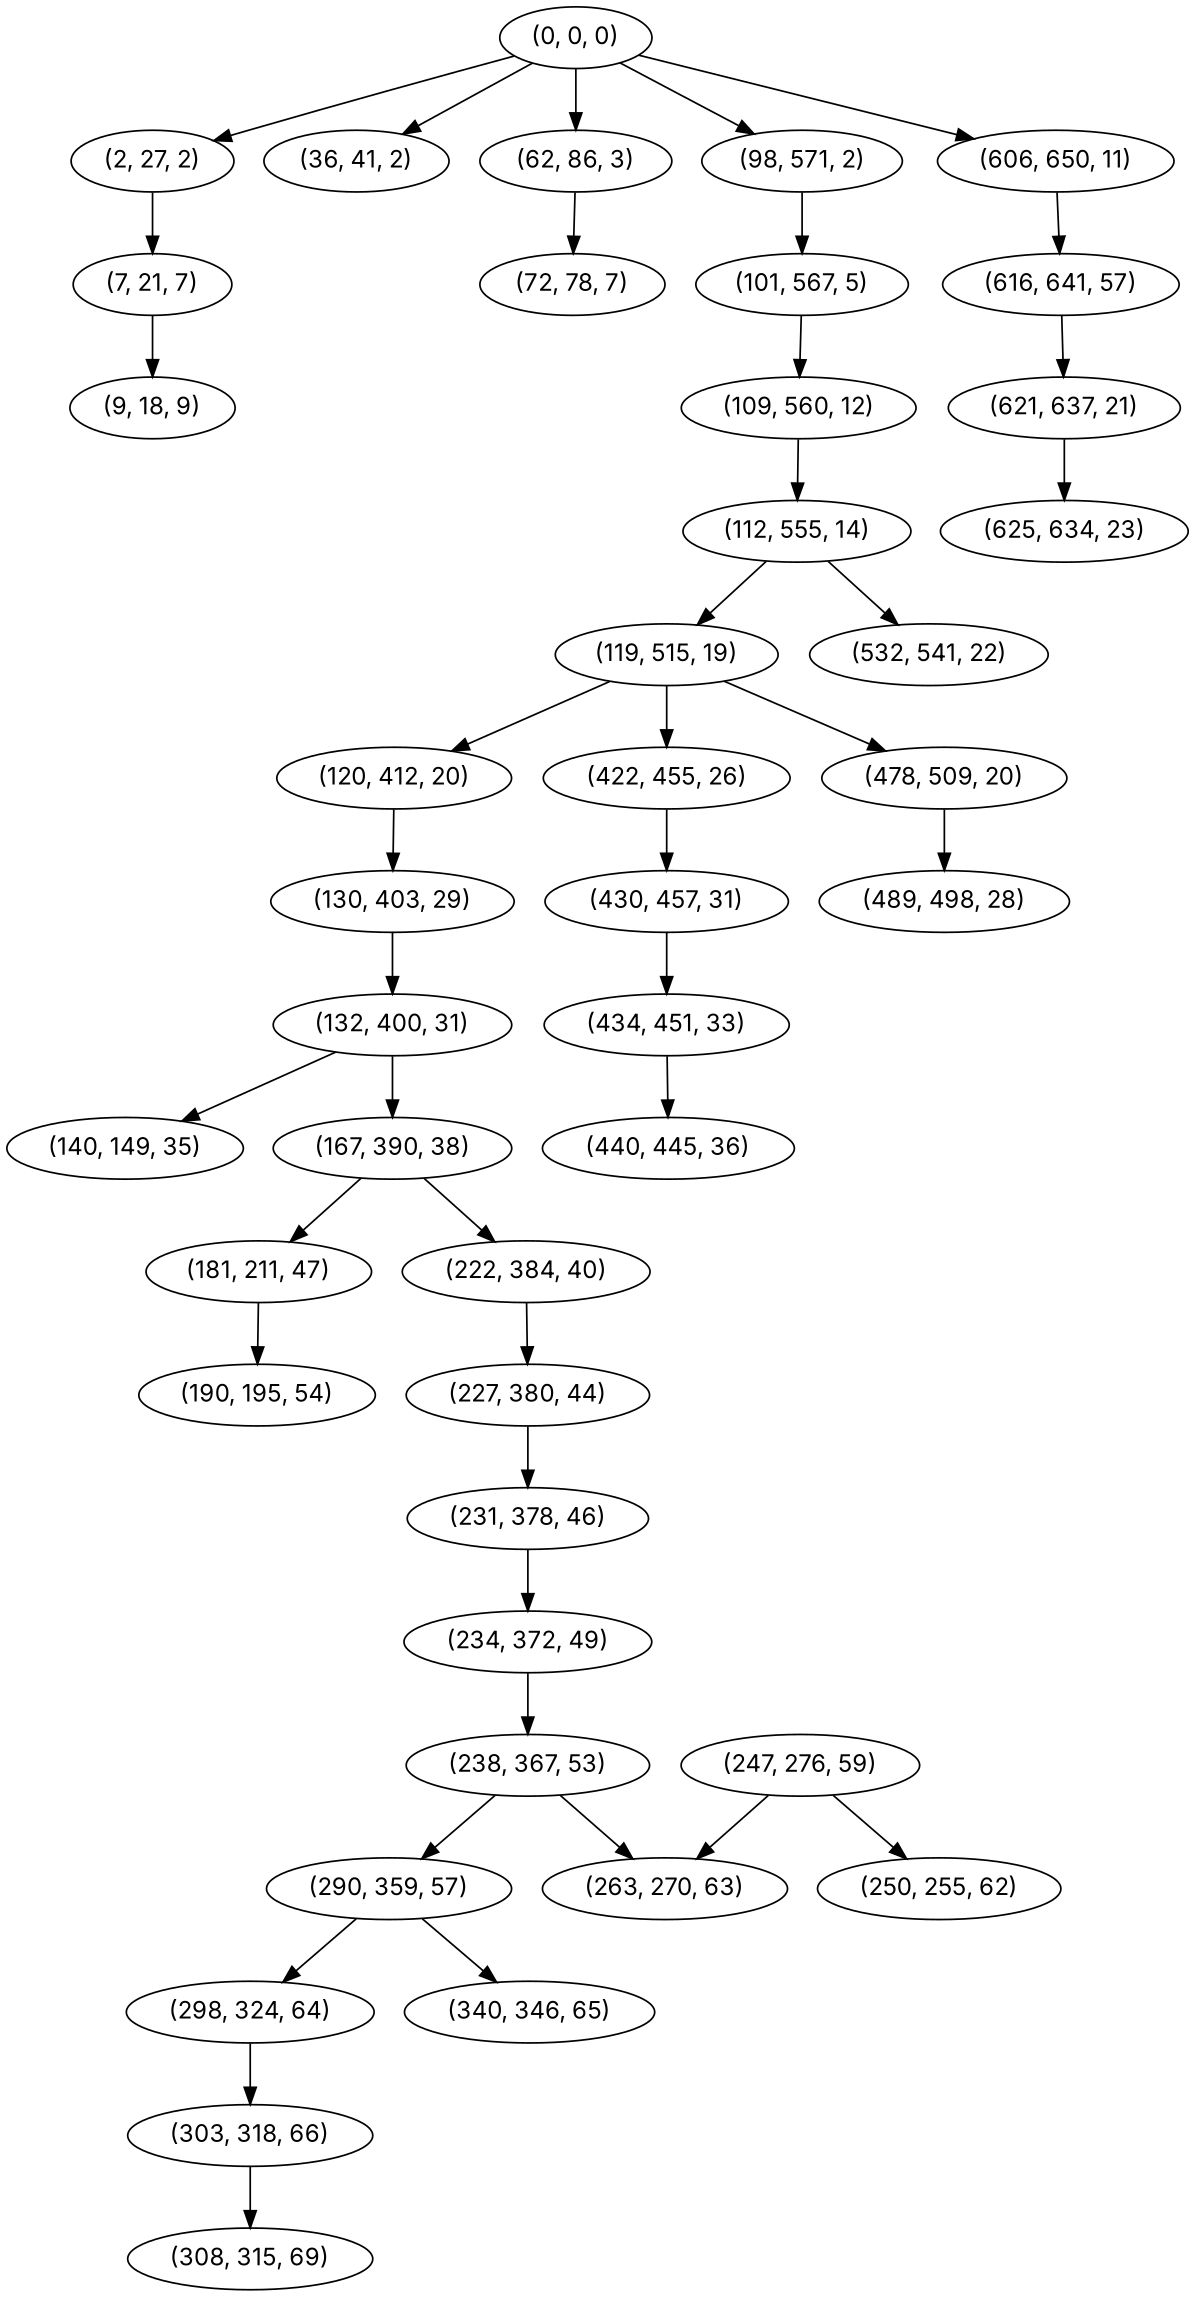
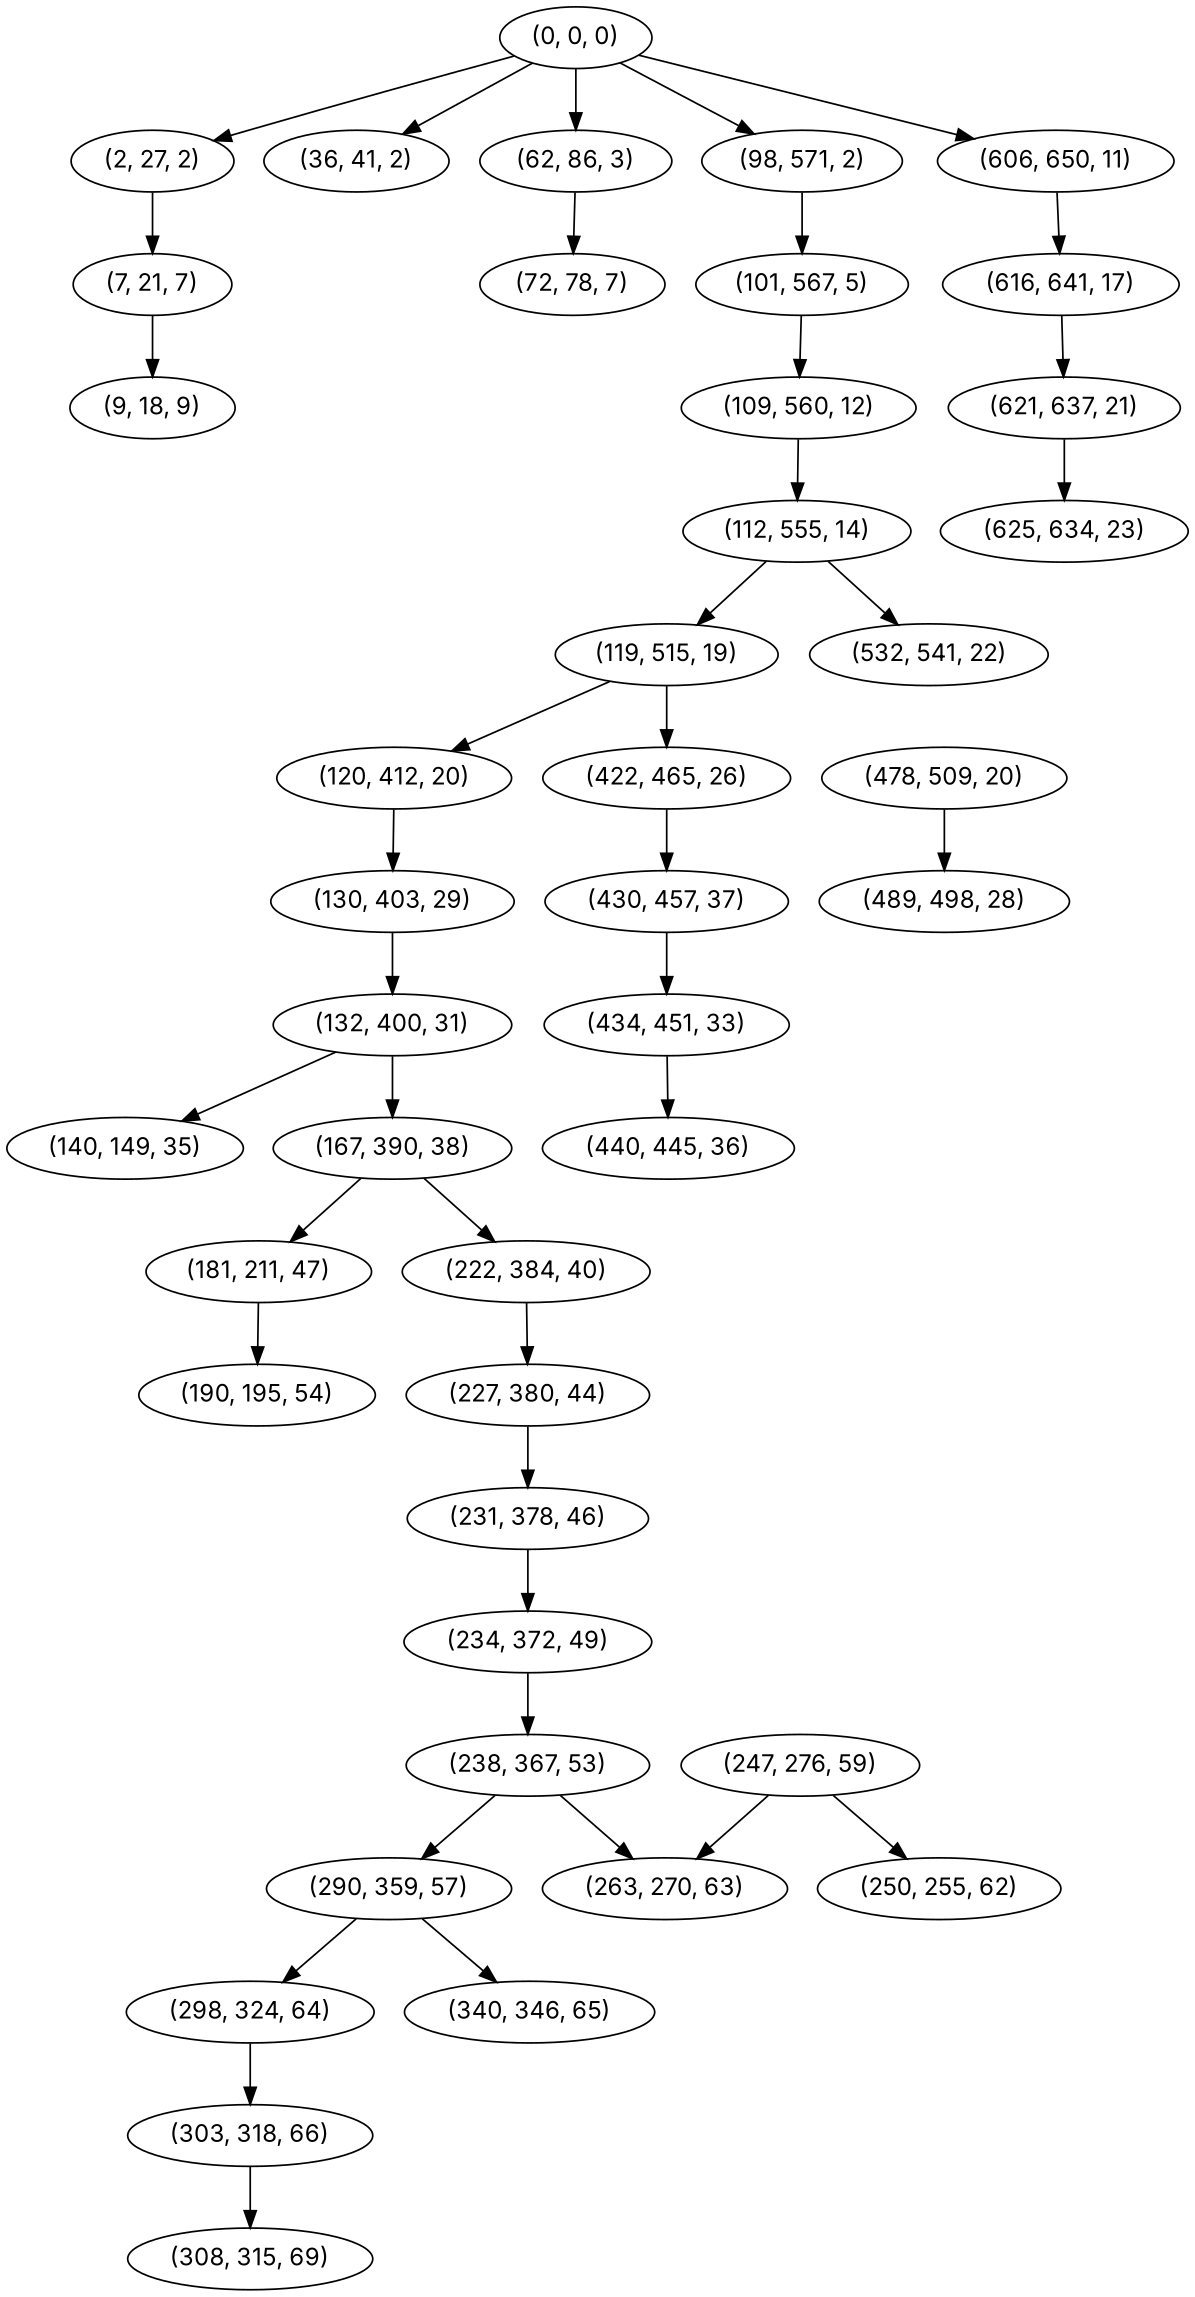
(1061, 285) -> (1061, 285)
(797, 713) -> none
(667, 778) -> (667, 778)
(667, 902) -> (667, 902)
